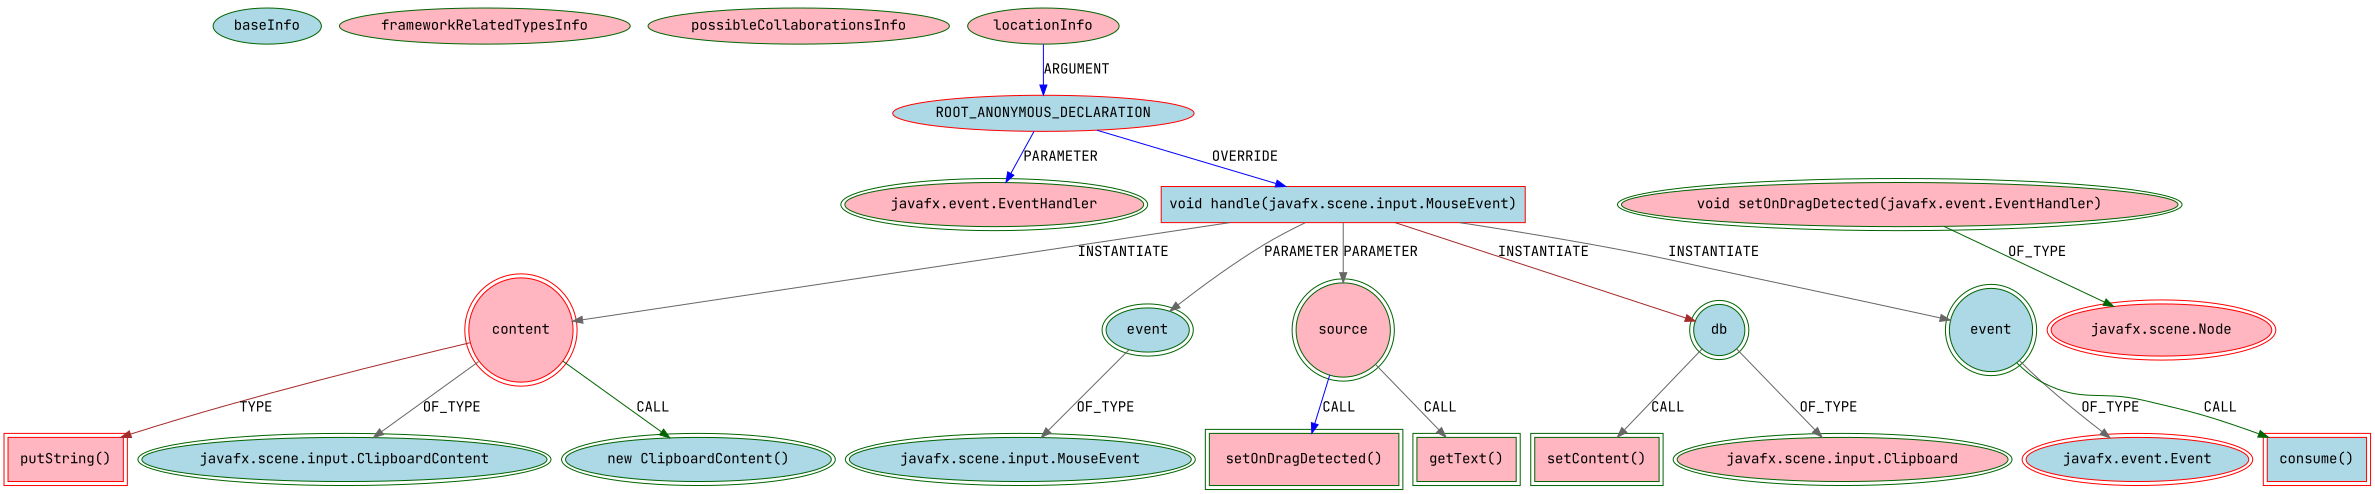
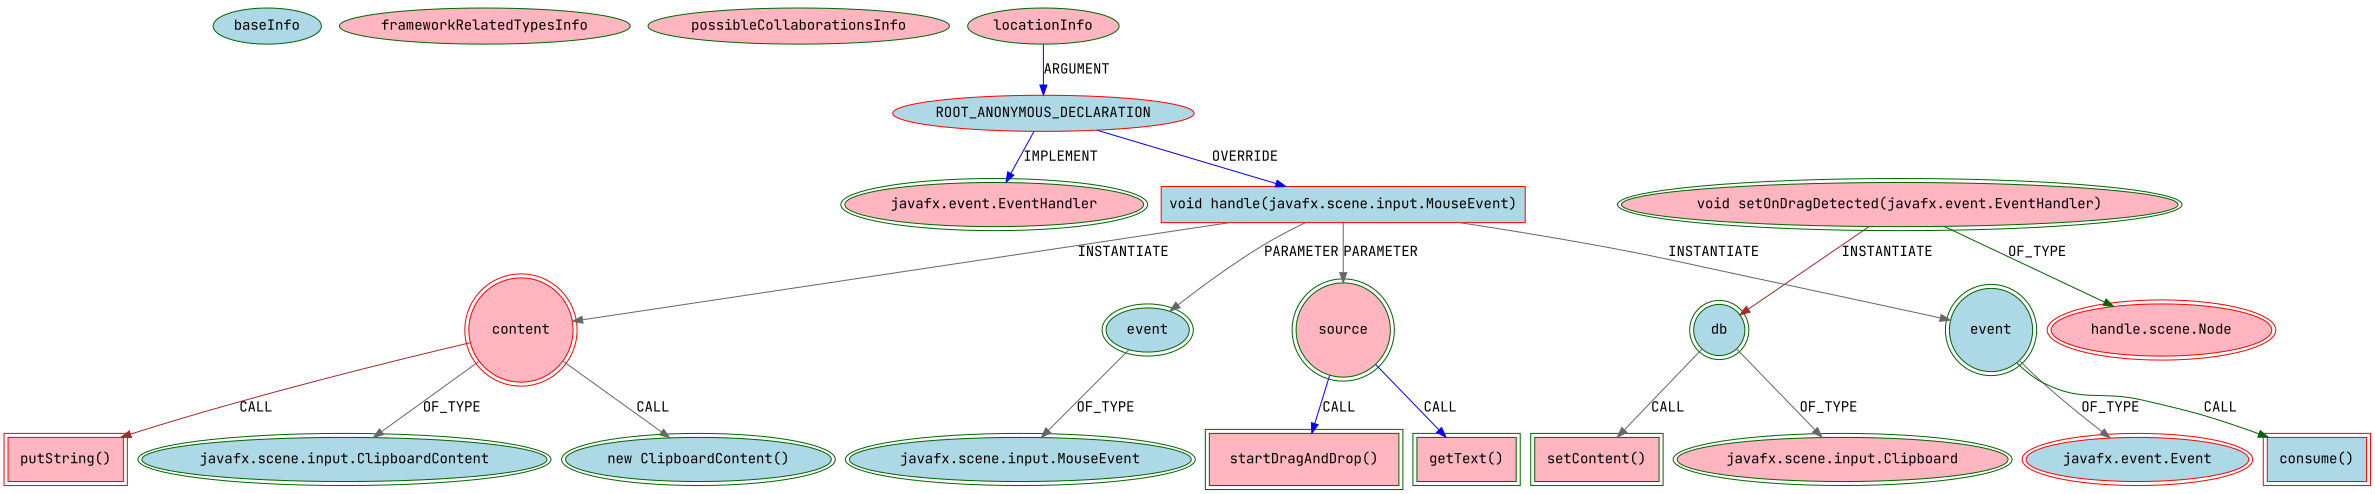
(1061, 157) -> (1061, 157)
(1540, 270) -> (1809, 268)
(2161, 330) -> (2161, 330)
(612, 397) -> (612, 397)
(1407, 397) -> (1407, 397)
(256, 408) -> (256, 408)
(1304, 459) -> (1304, 459)
